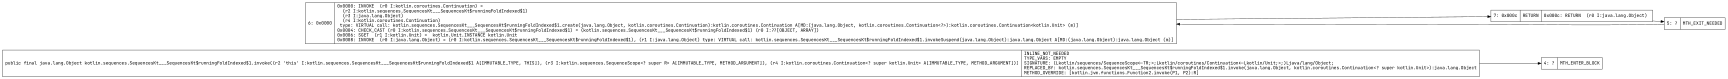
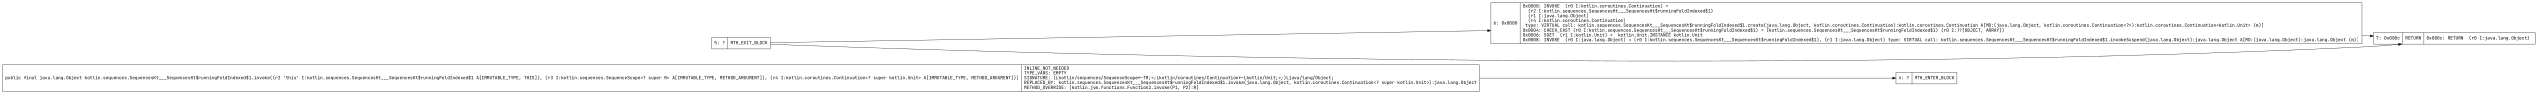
(370, 16) -> (1556, 16)
(1657, 21) -> (1584, 61)
(1703, 23) -> (749, 43)
